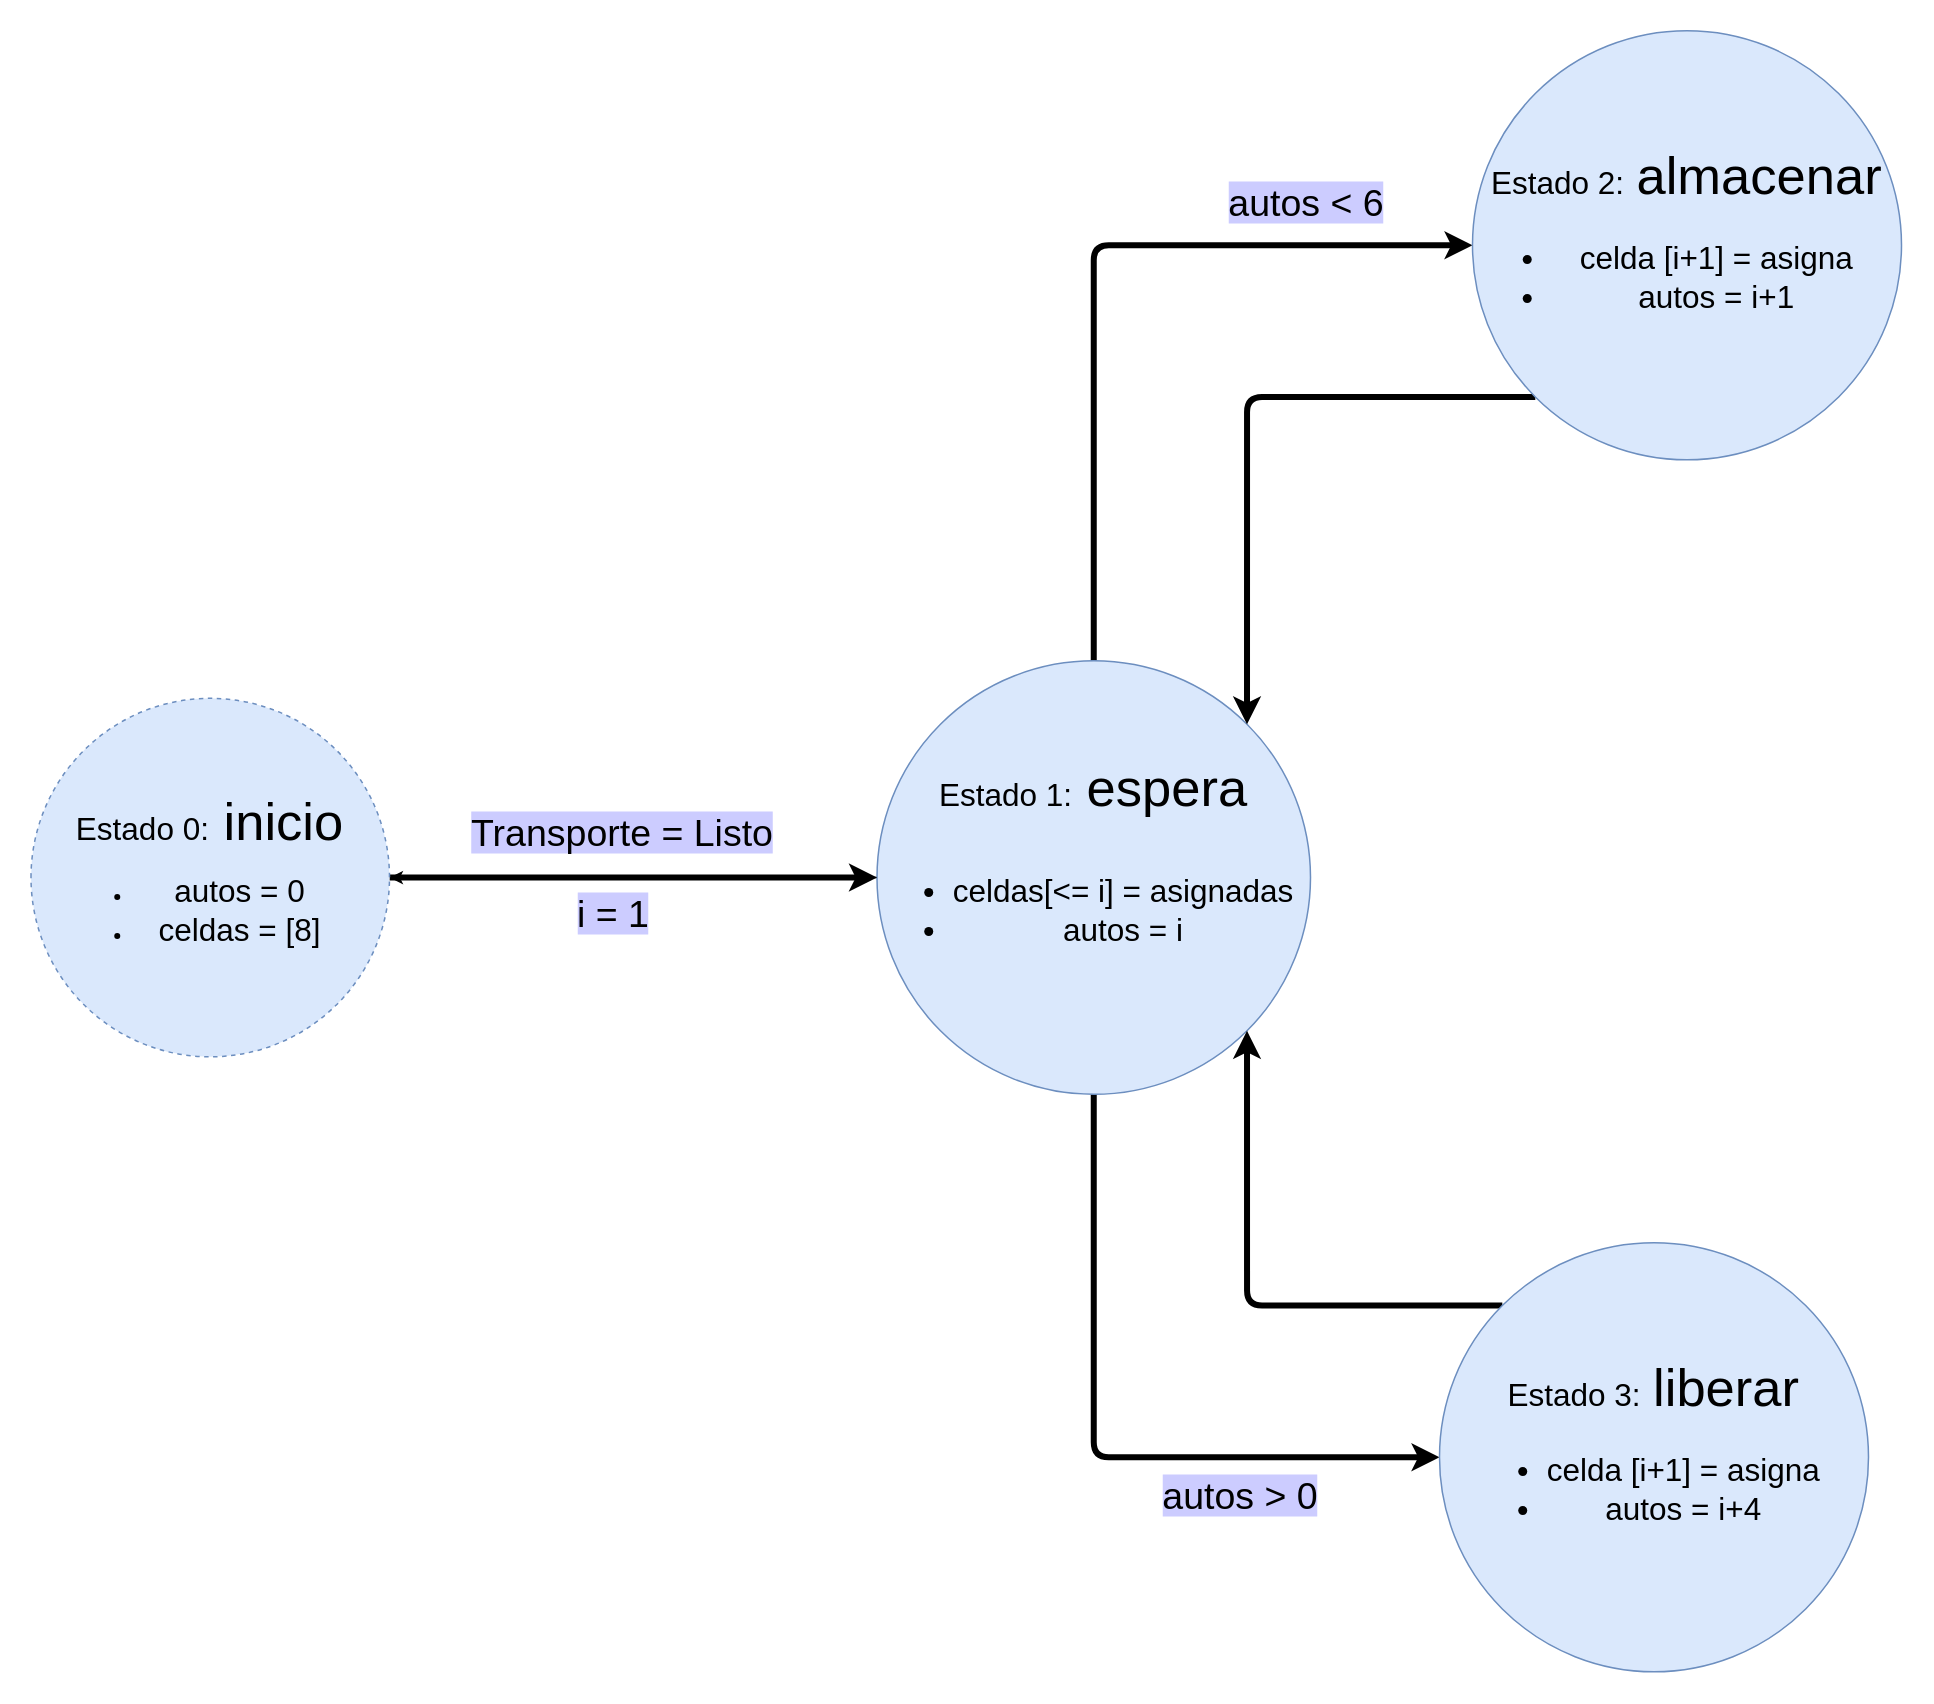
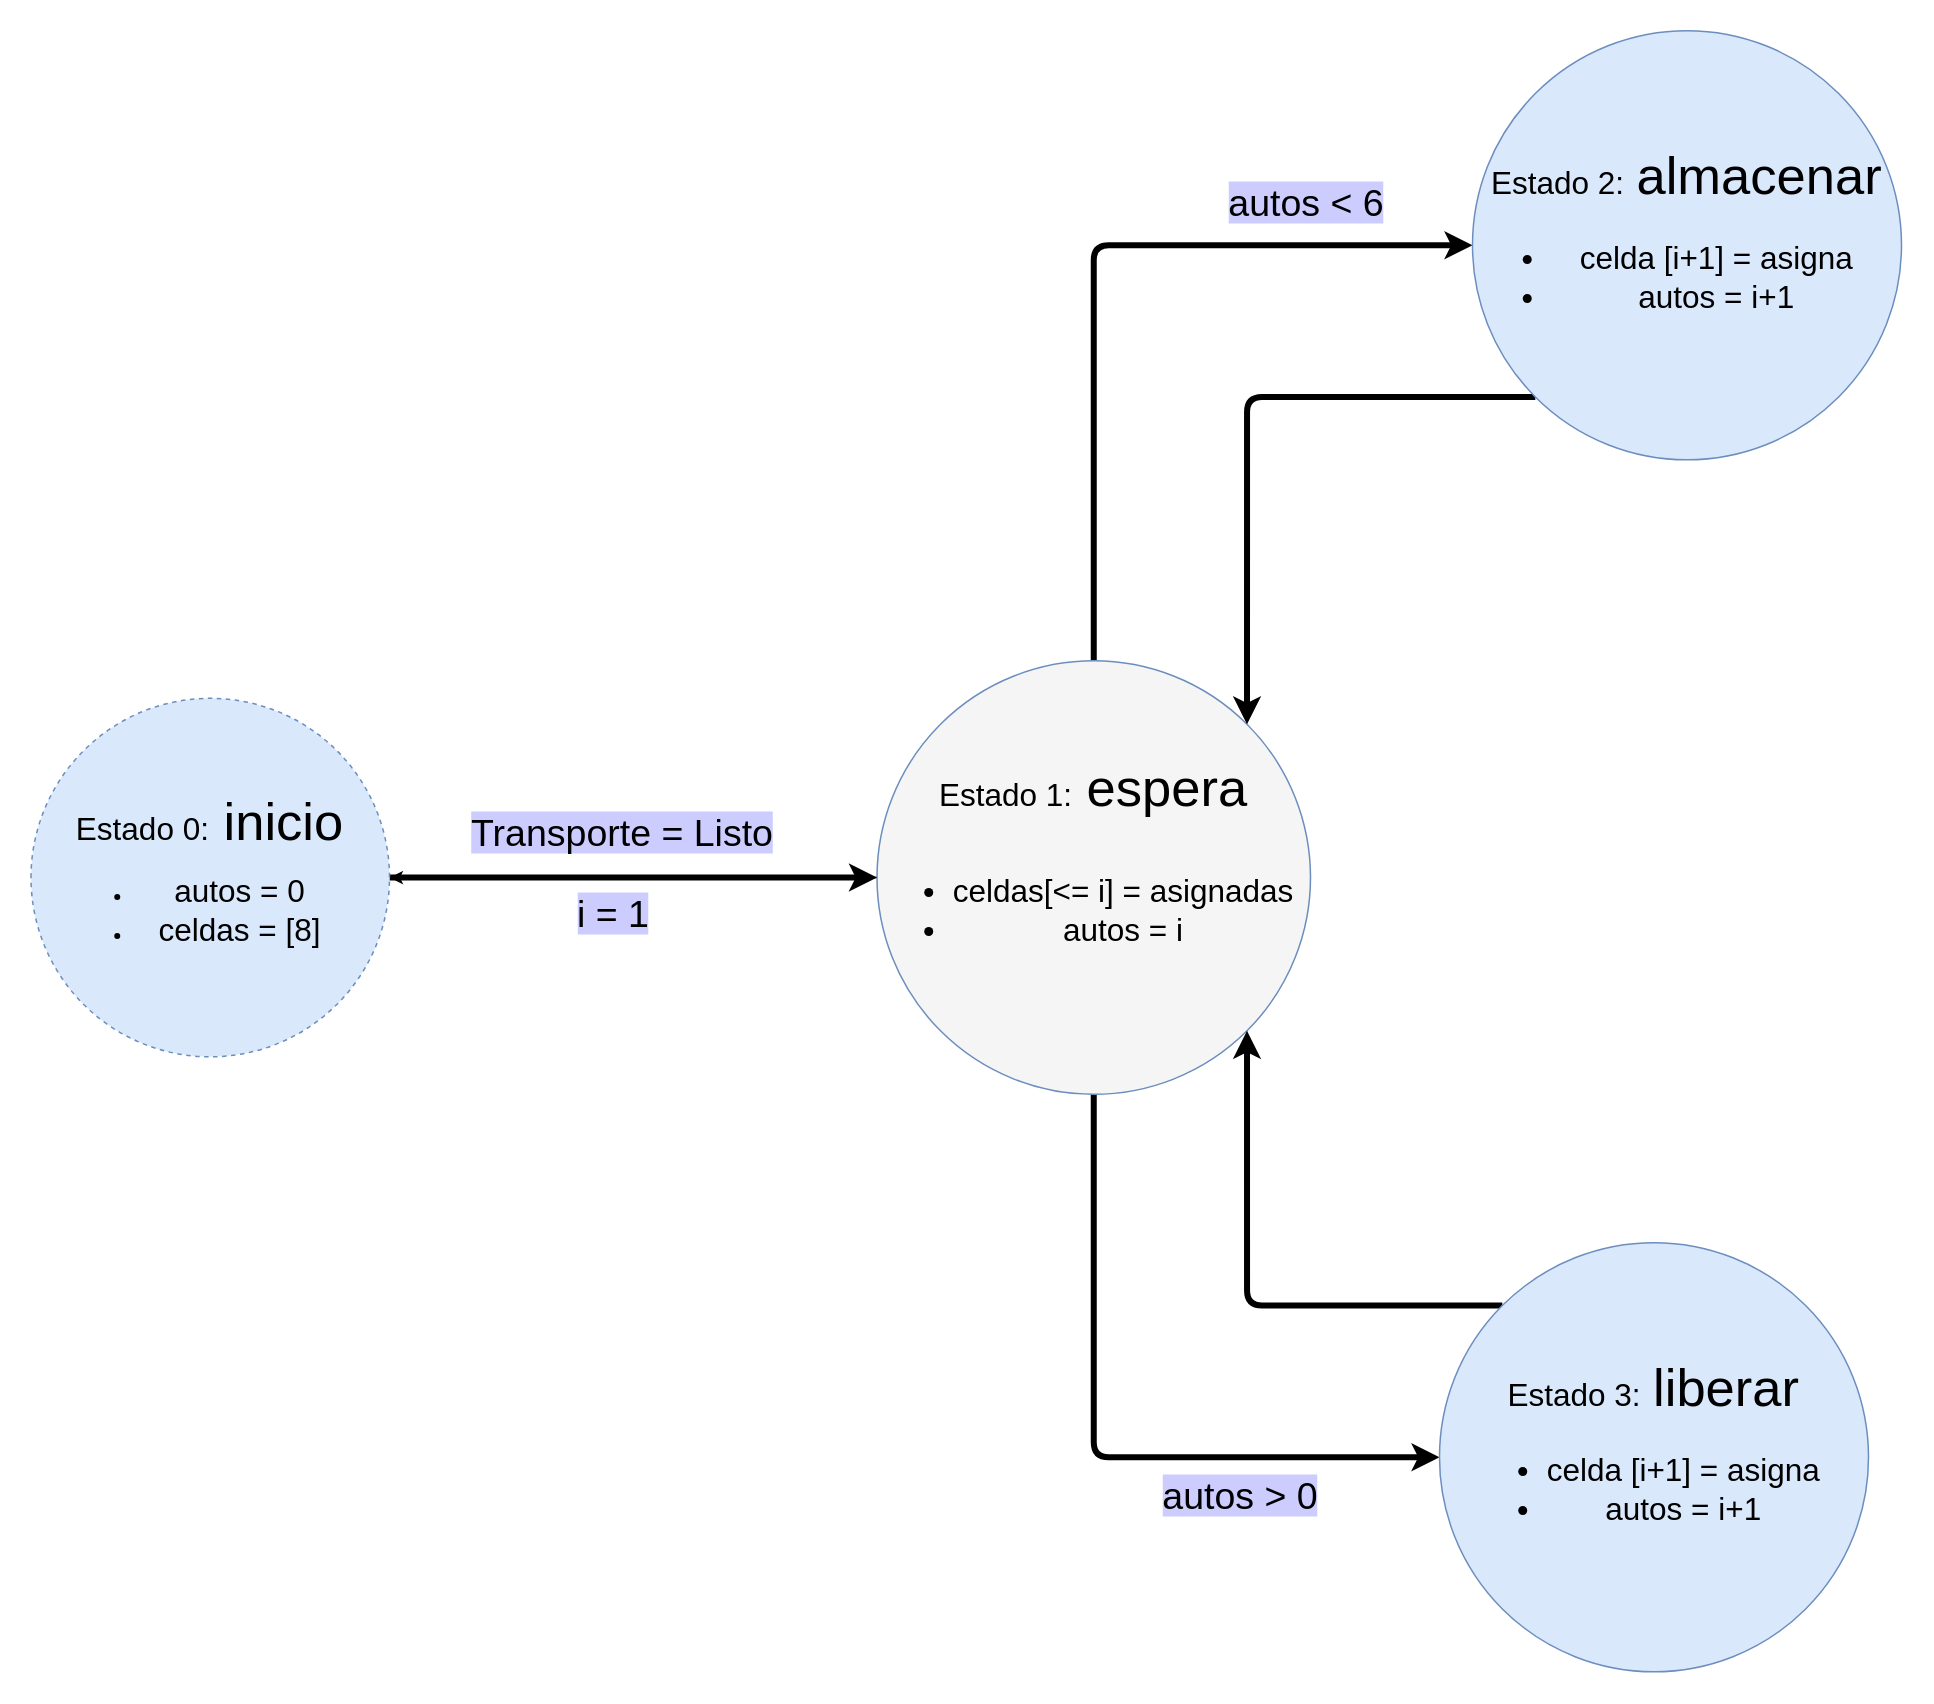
(1094, 878) -> (1094, 878)
(1654, 1457) -> (1654, 1457)
